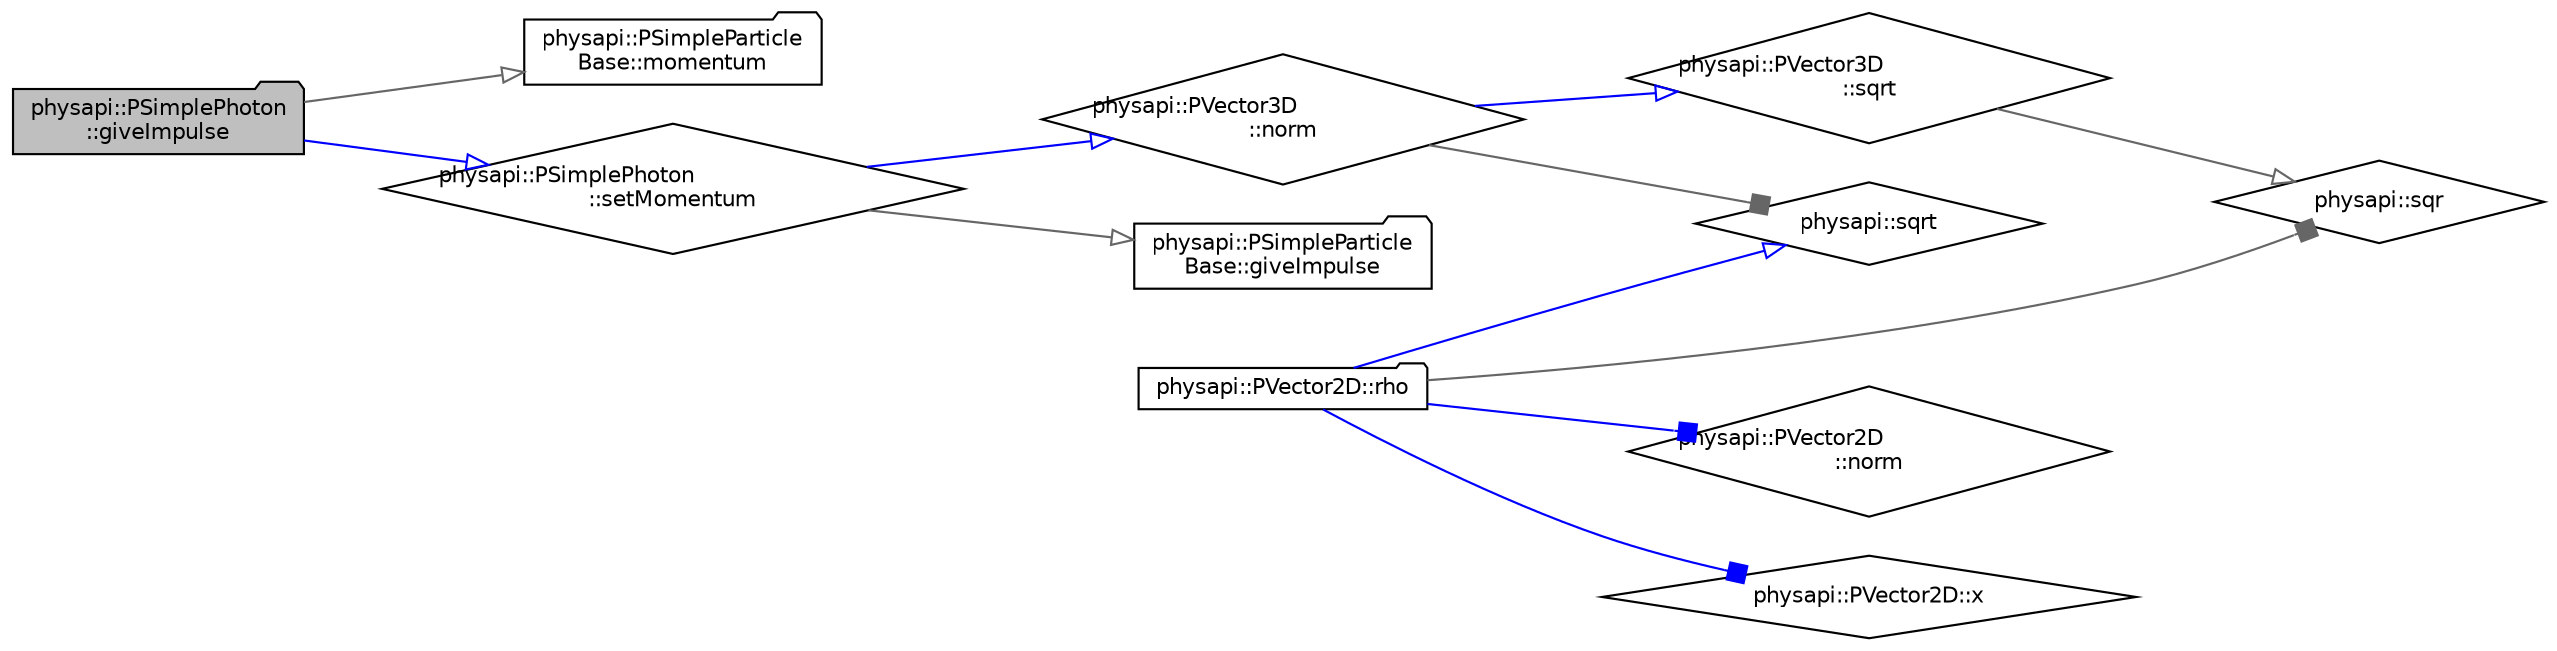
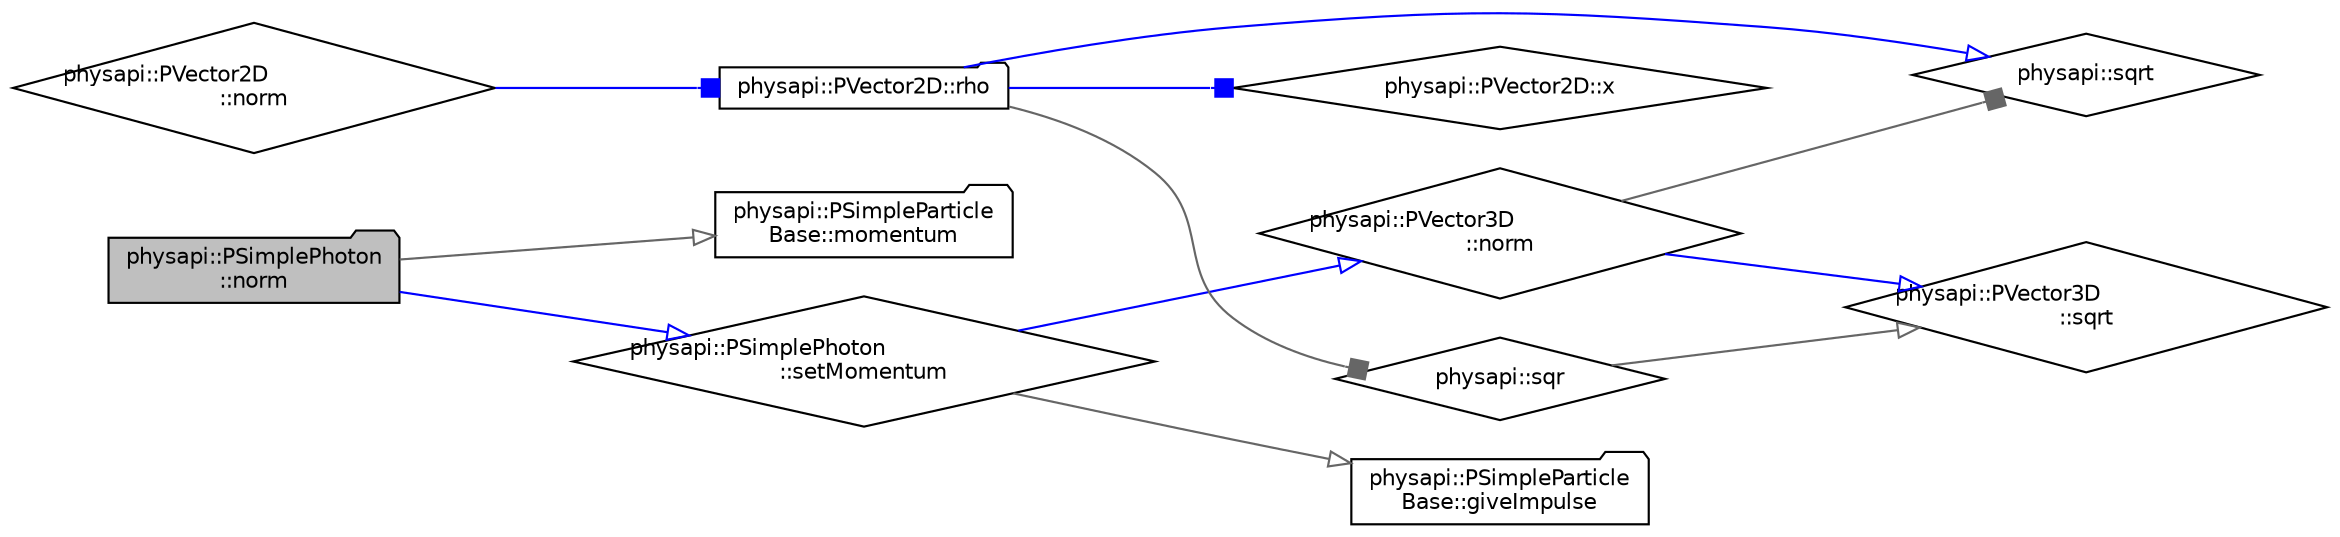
(158, 122) -> (254, 270)
(2135, 143) -> (1755, 348)
(1551, 417) -> (596, 88)
